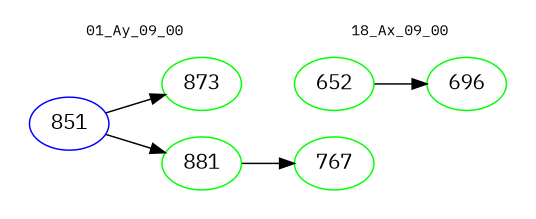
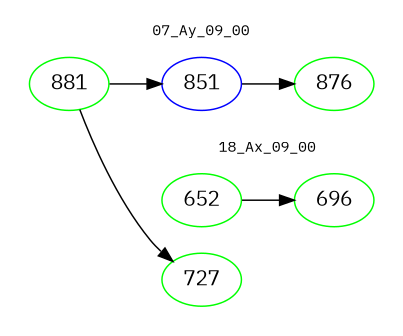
(135, 32) -> (202, 32)
(202, 84) -> (334, 84)
(128, 141) -> (128, 84)
(334, 163) -> (202, 280)
